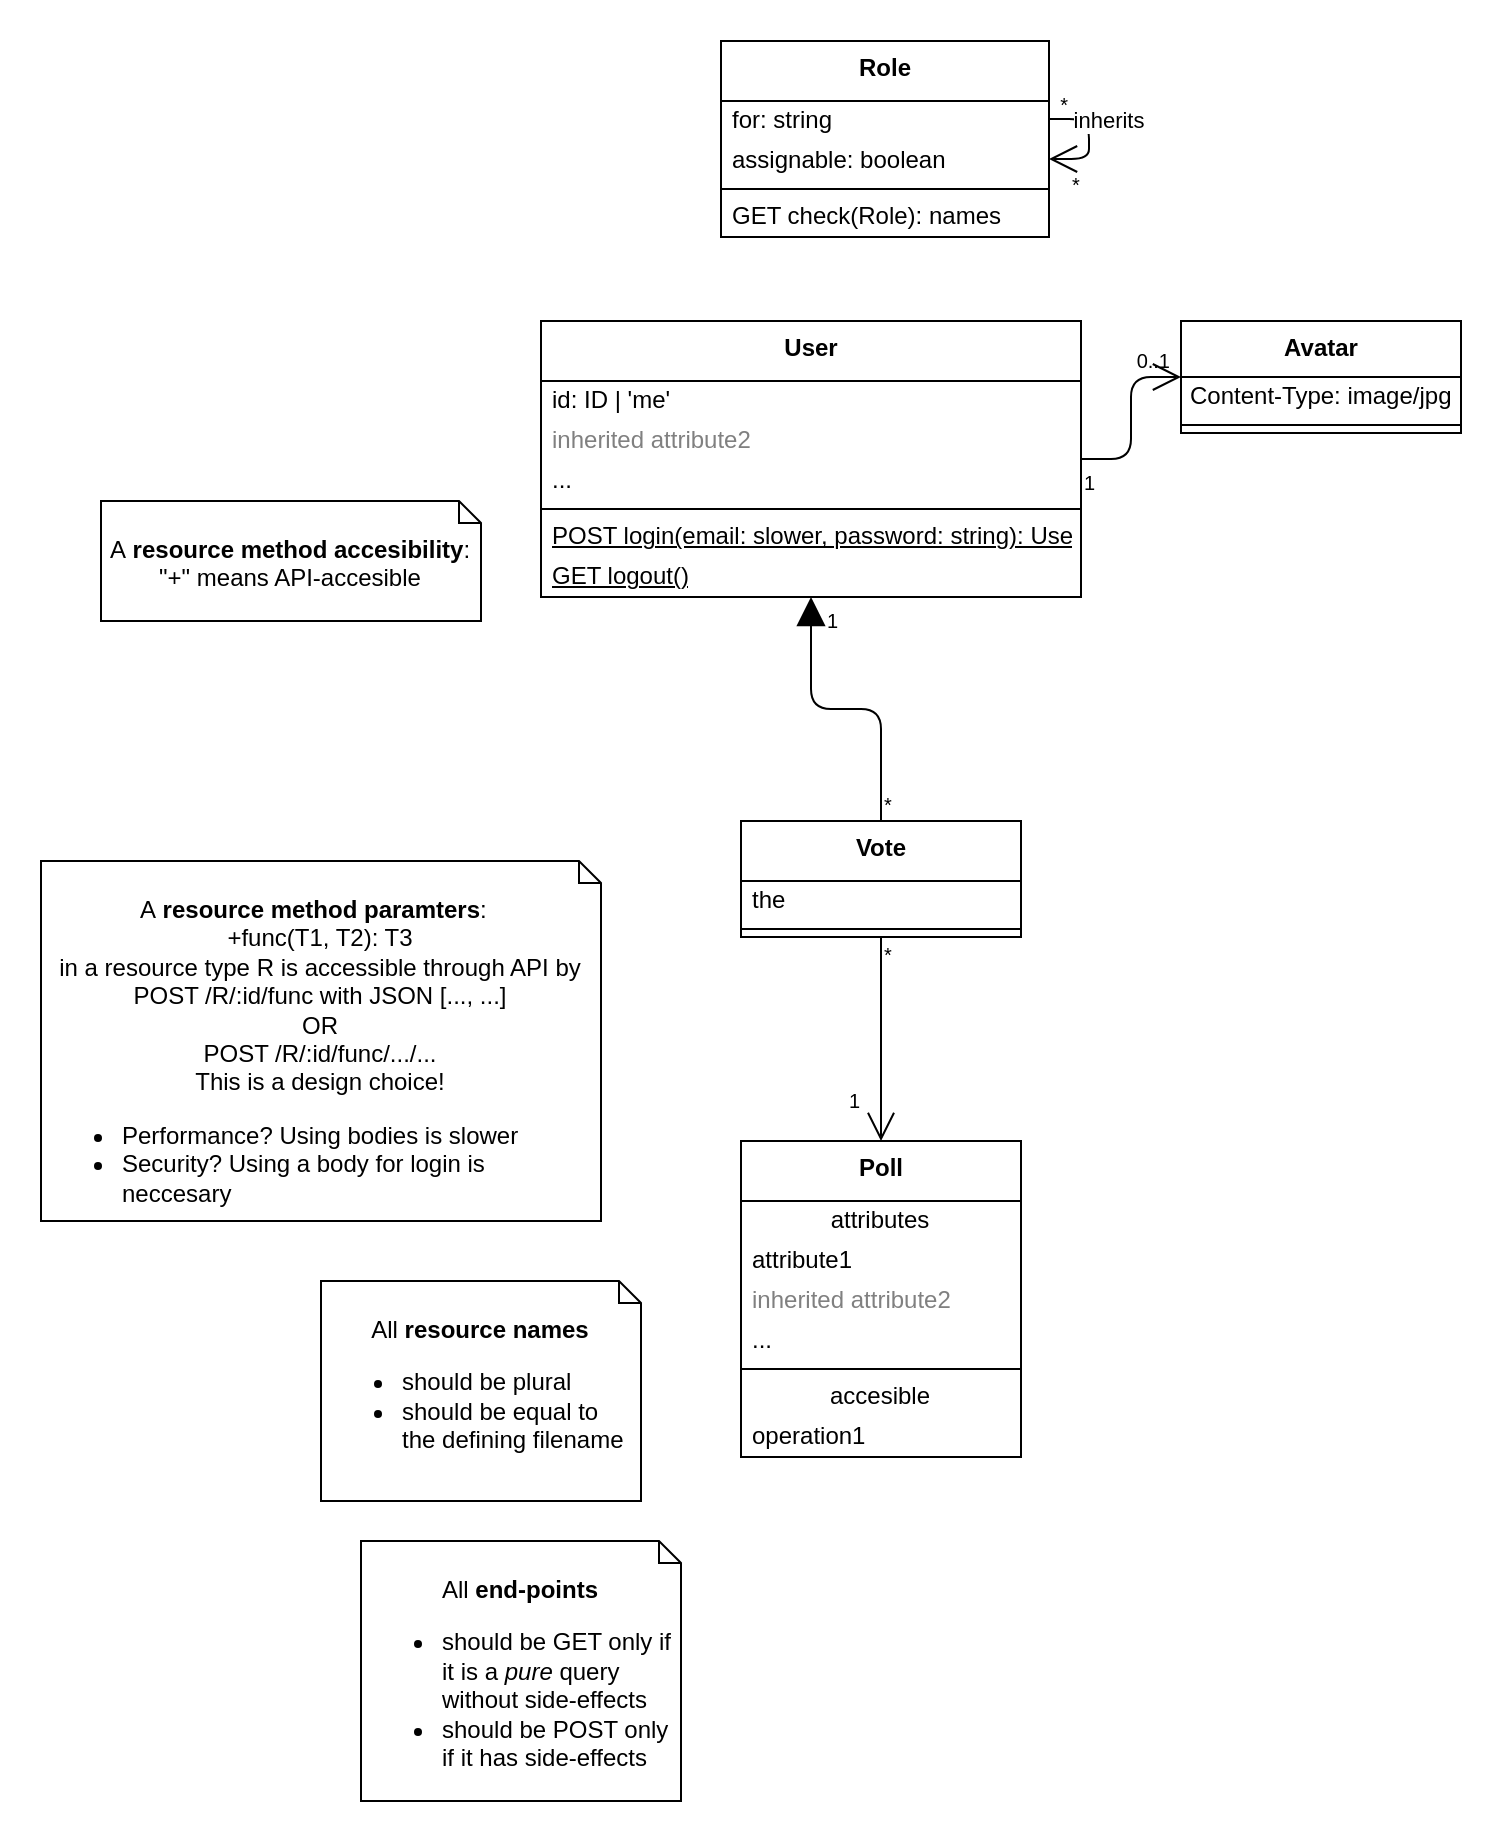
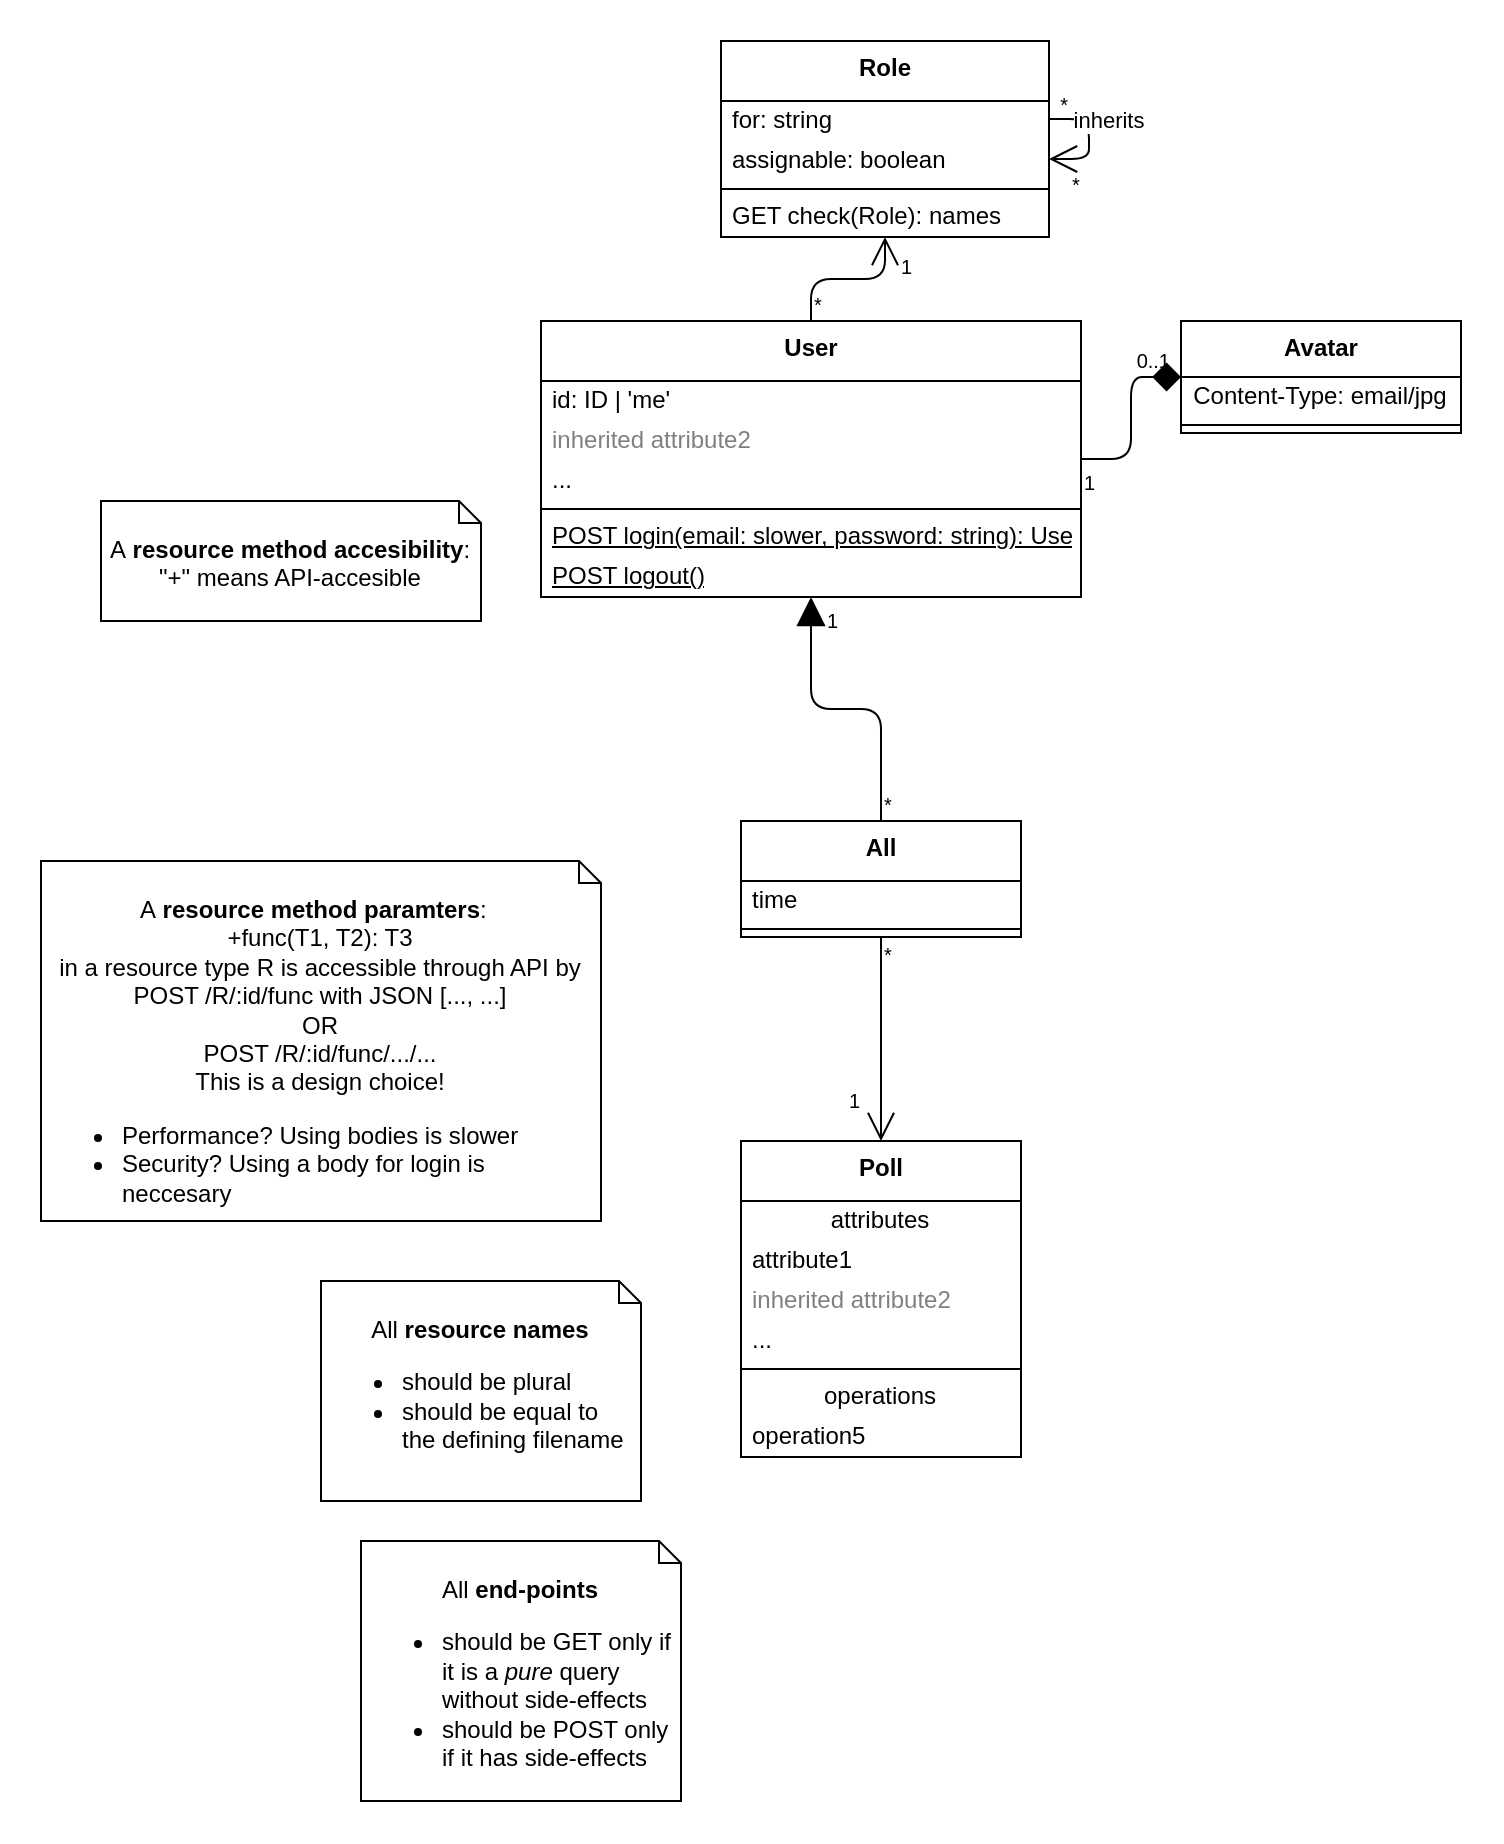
none -> (845, 279)
(1154, 377) -> (1140, 377)
(1321, 397) -> (1321, 397)
(627, 577) -> (634, 577)
(882, 849) -> (882, 849)
(773, 901) -> (777, 901)
(881, 1397) -> (881, 1397)
(817, 1437) -> (817, 1437)
